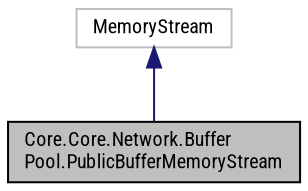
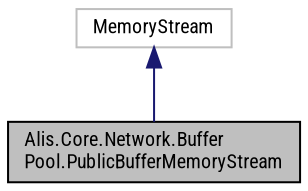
(154, 152) -> (154, 152)
